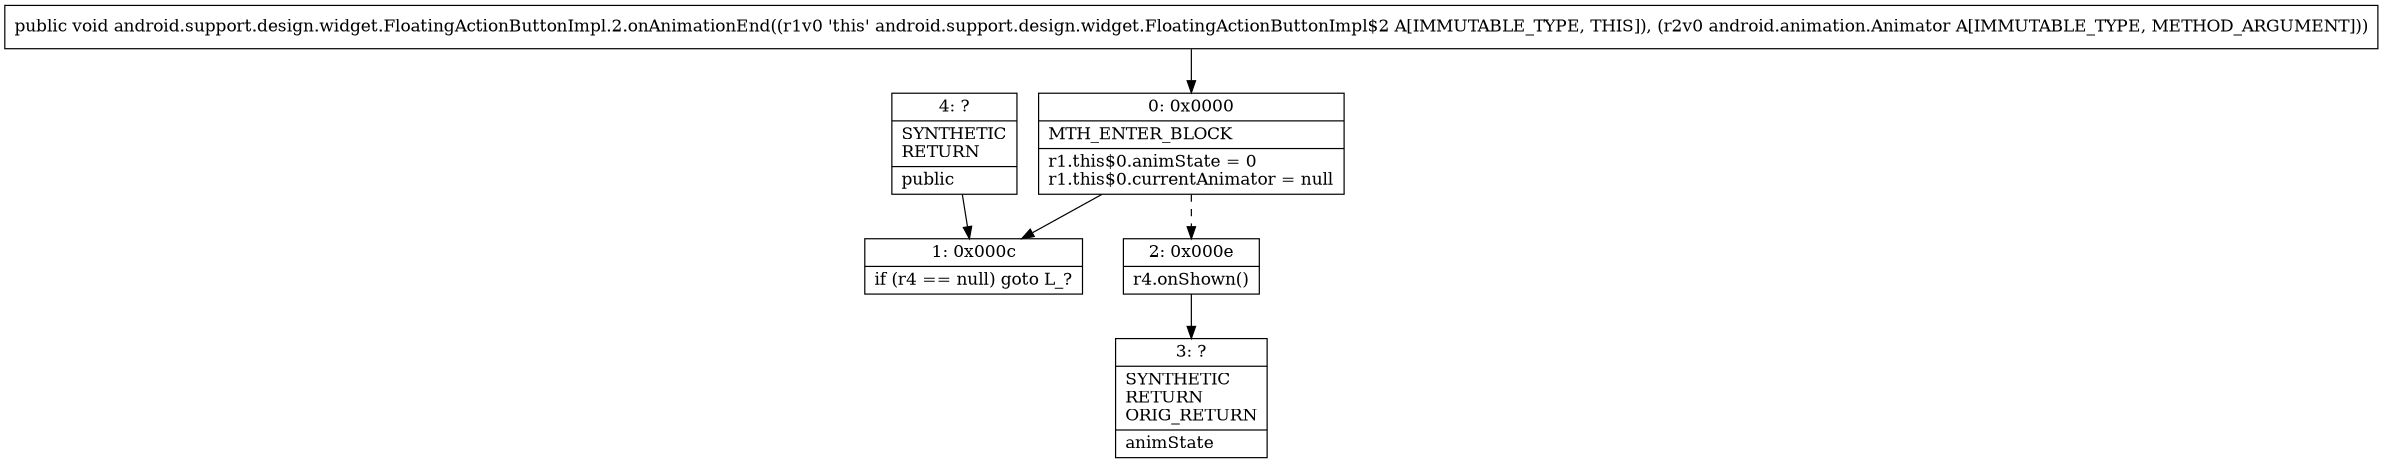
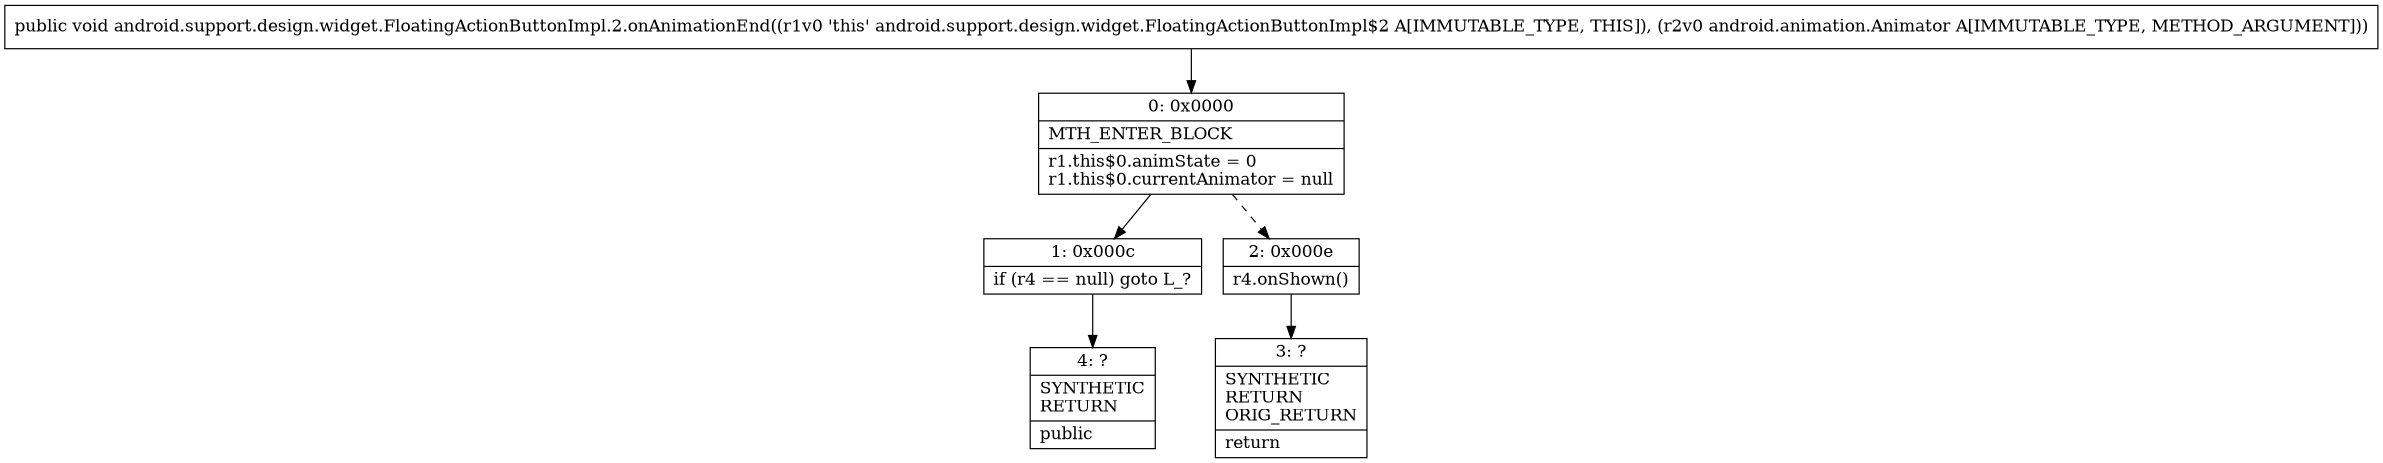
(965, 211) -> (1093, 315)
(1170, 443) -> (1253, 443)
